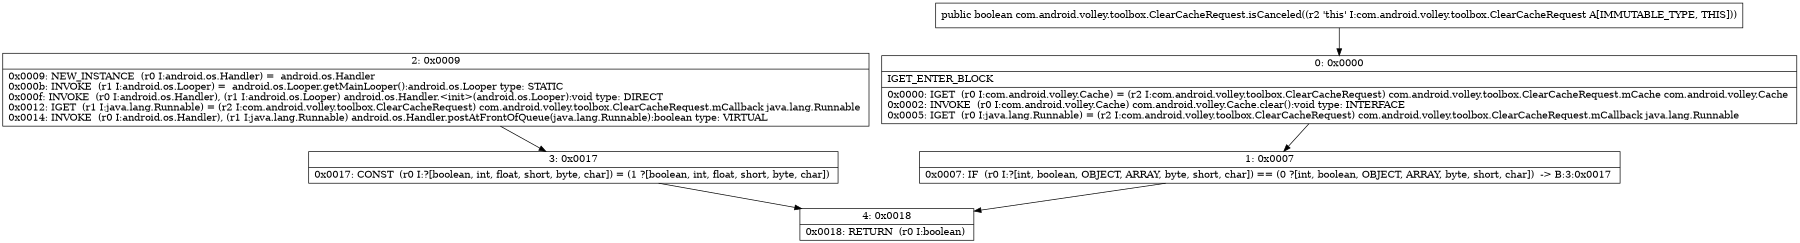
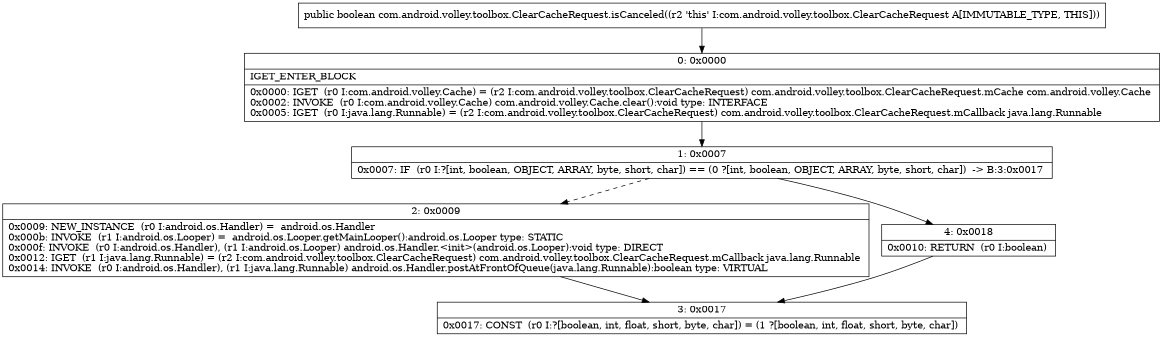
none -> (608, 190)
(727, 195) -> (860, 282)
(887, 232) -> (969, 248)
